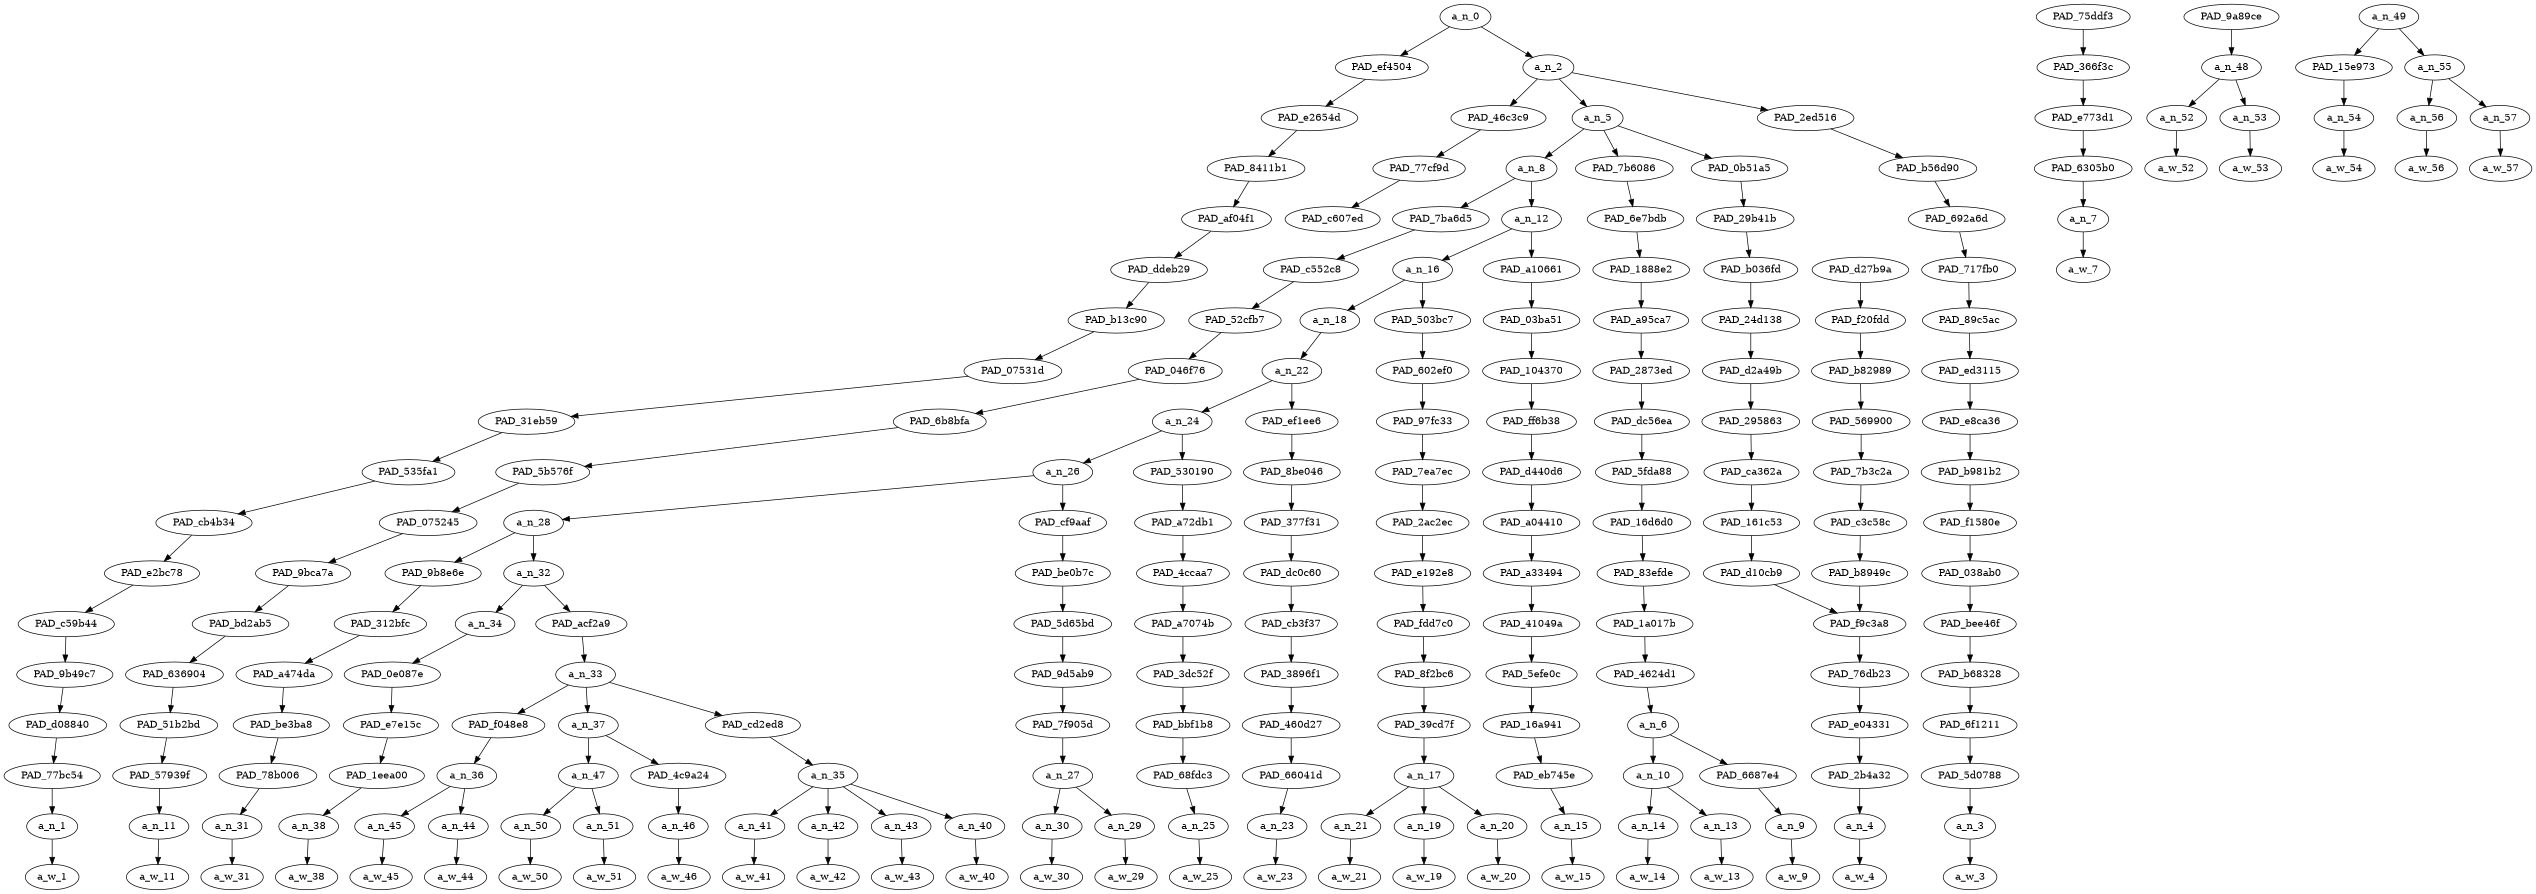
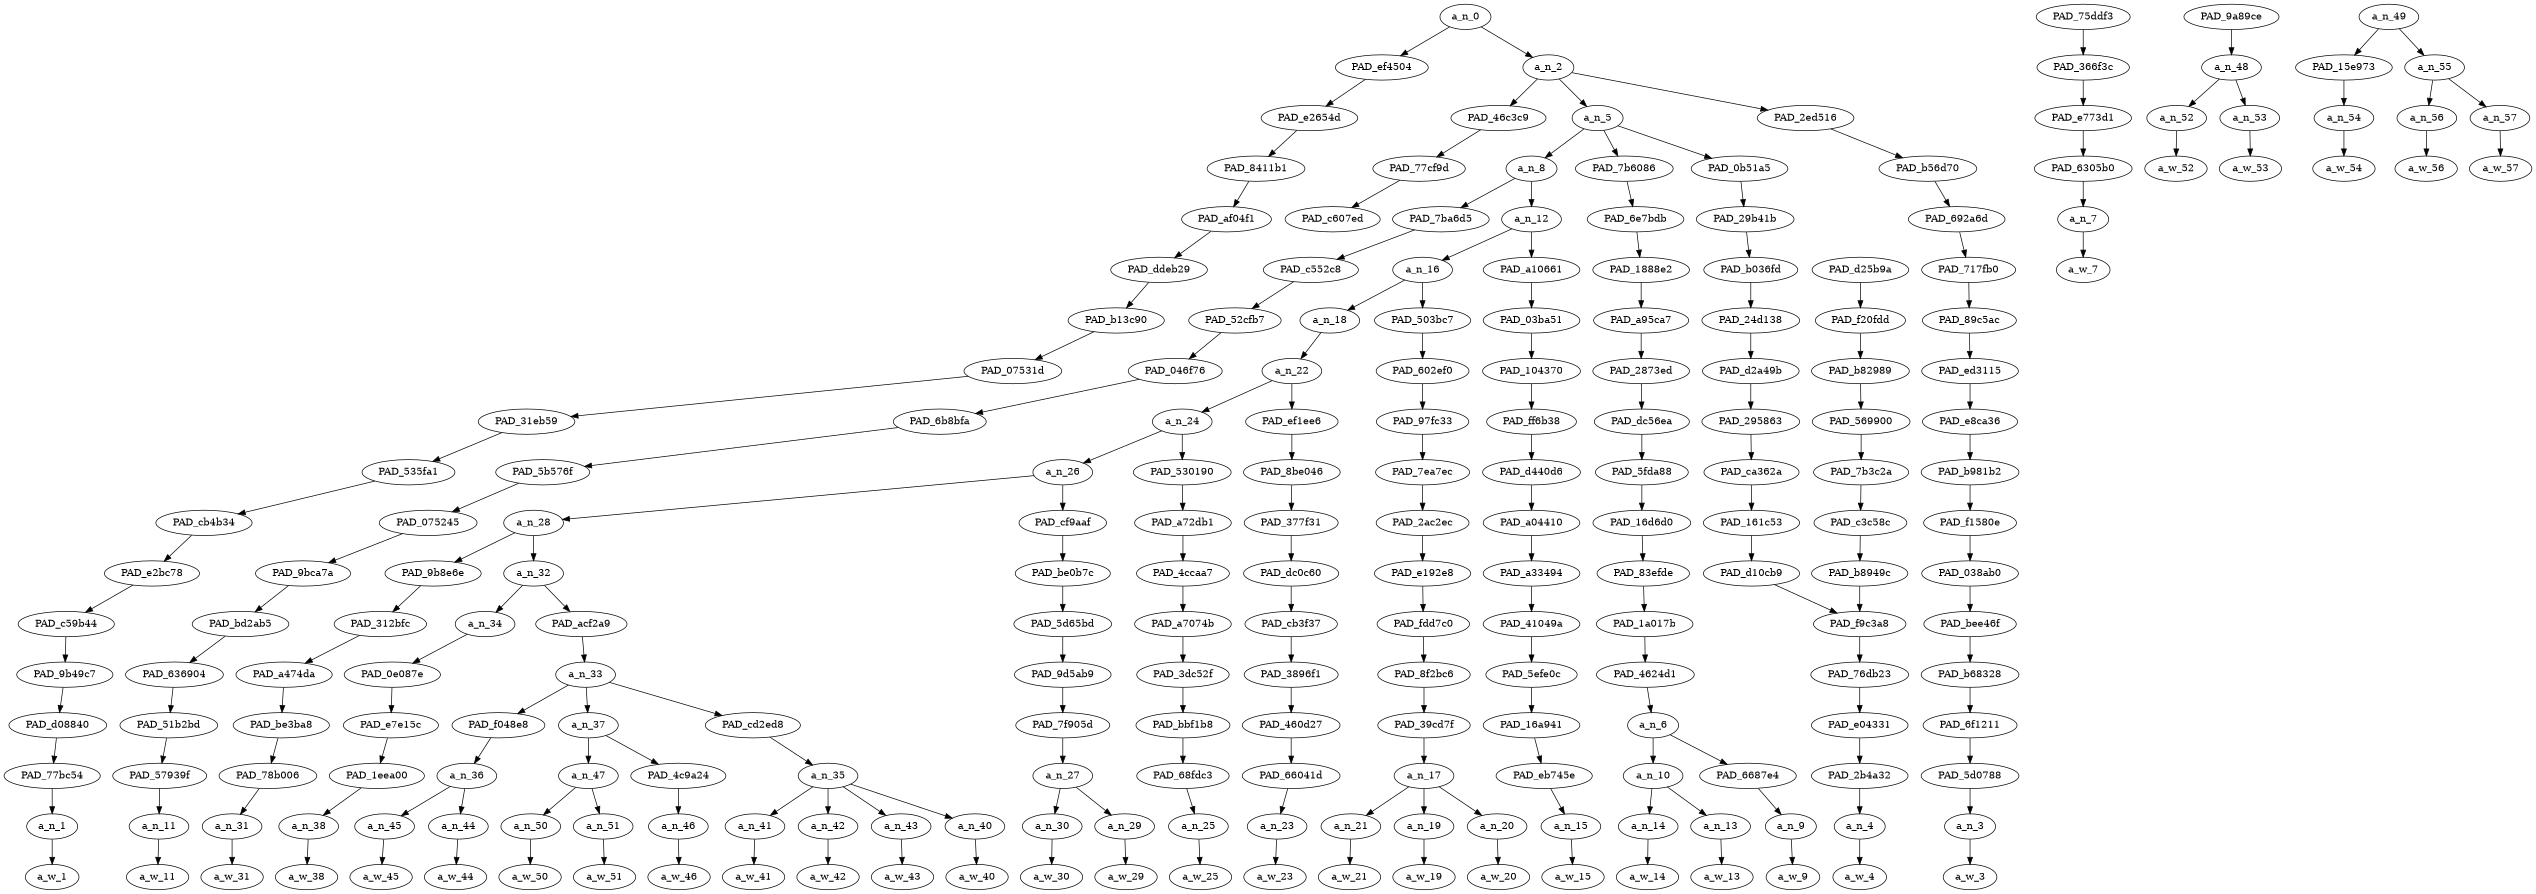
(1928, 169) -> (1928, 169)
(1860, 270) -> (1860, 270)
